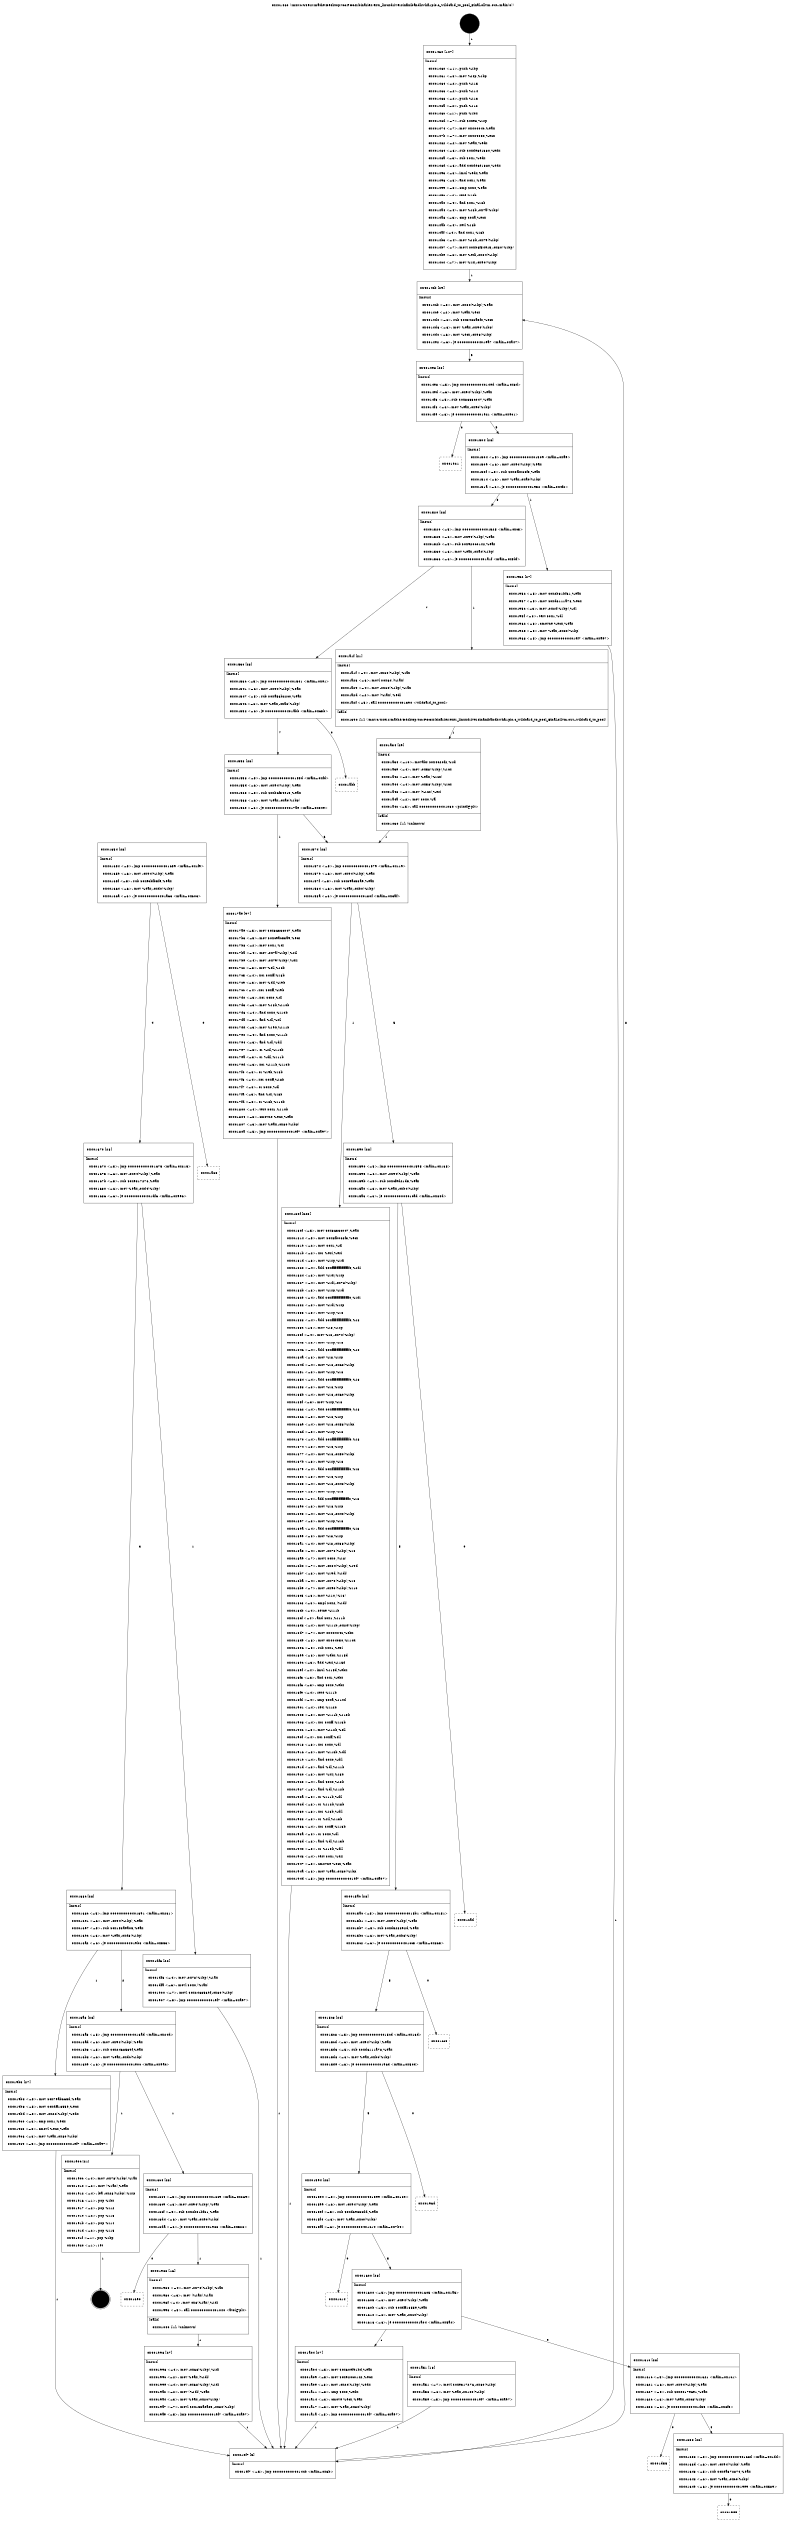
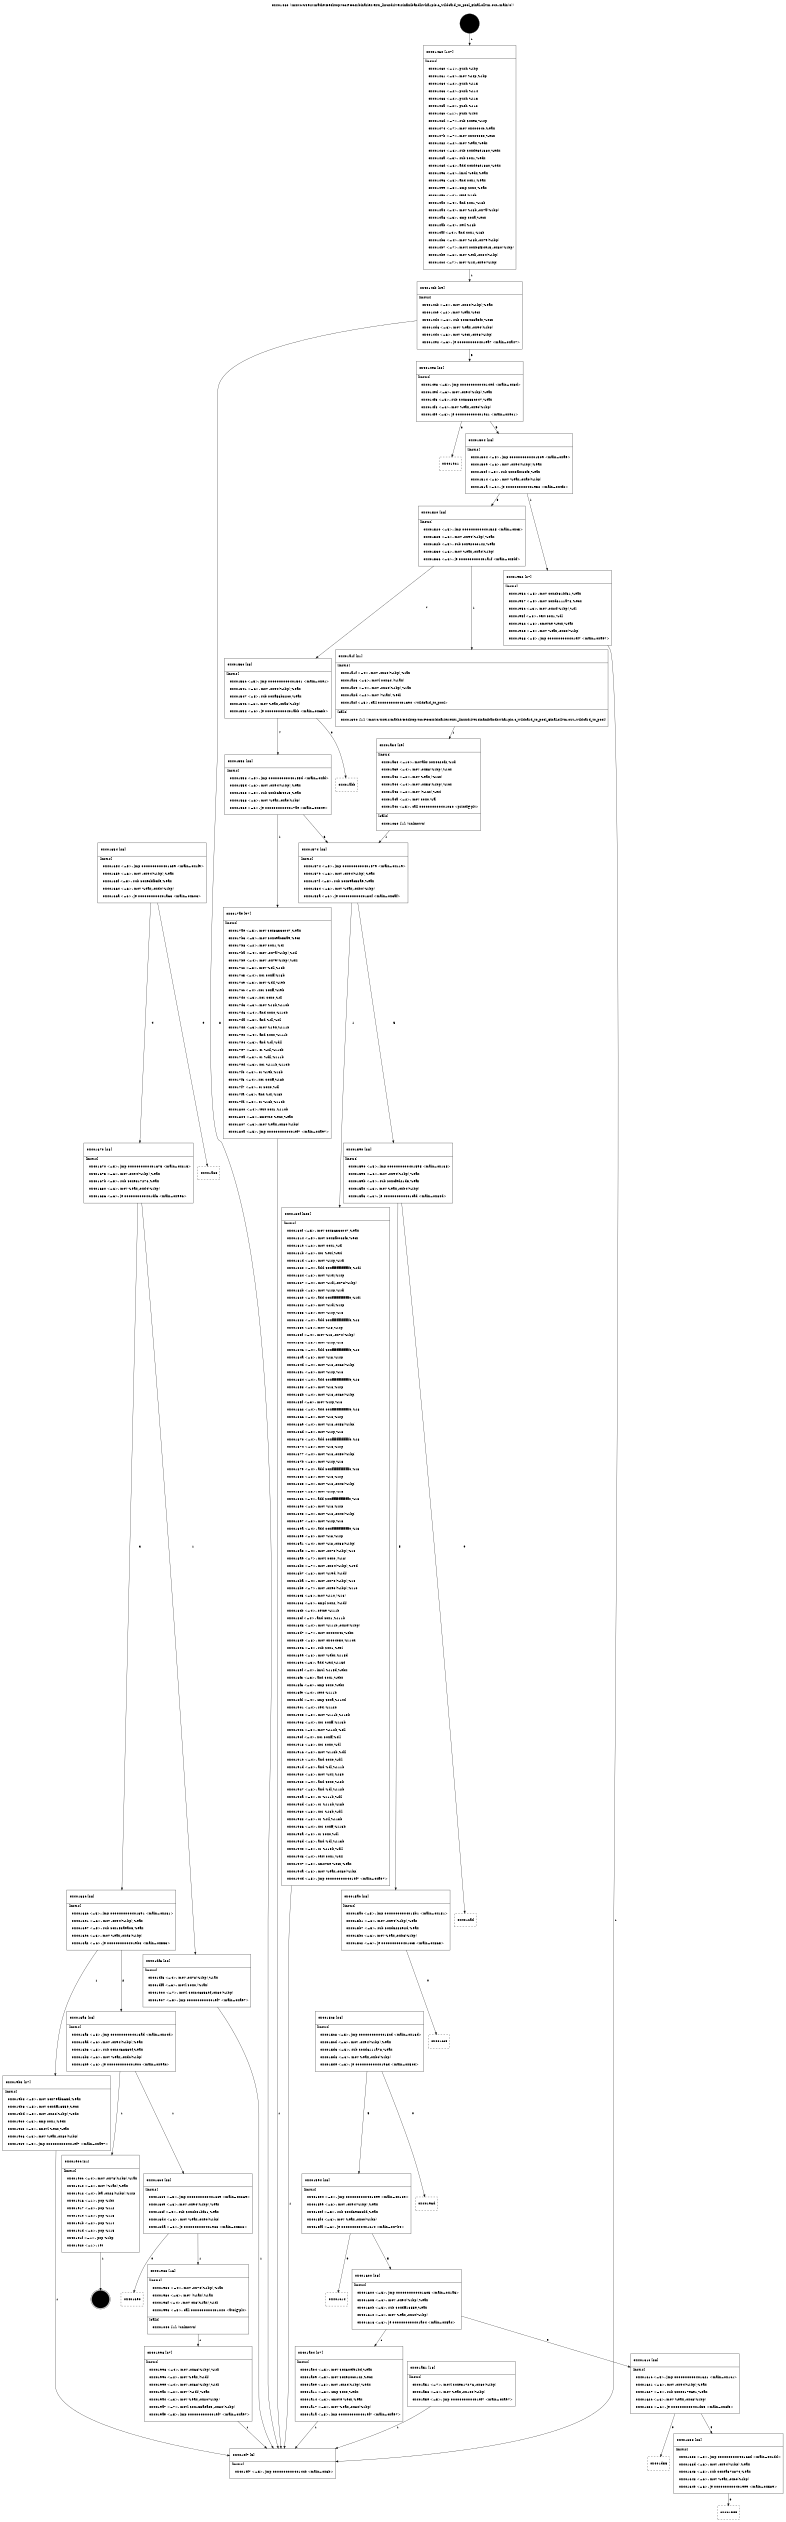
(624, 1484) -> (258, 1306)
(383, 1979) -> none
